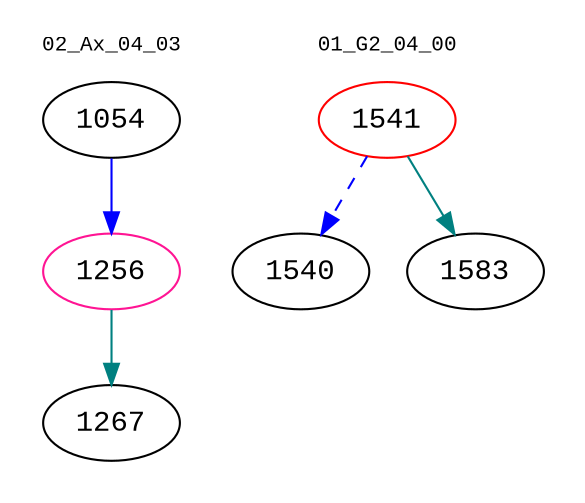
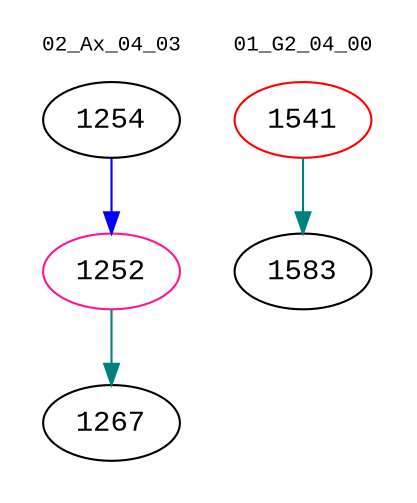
(112, 120) -> (112, 120)
(112, 271) -> (112, 271)
(301, 271) -> none
